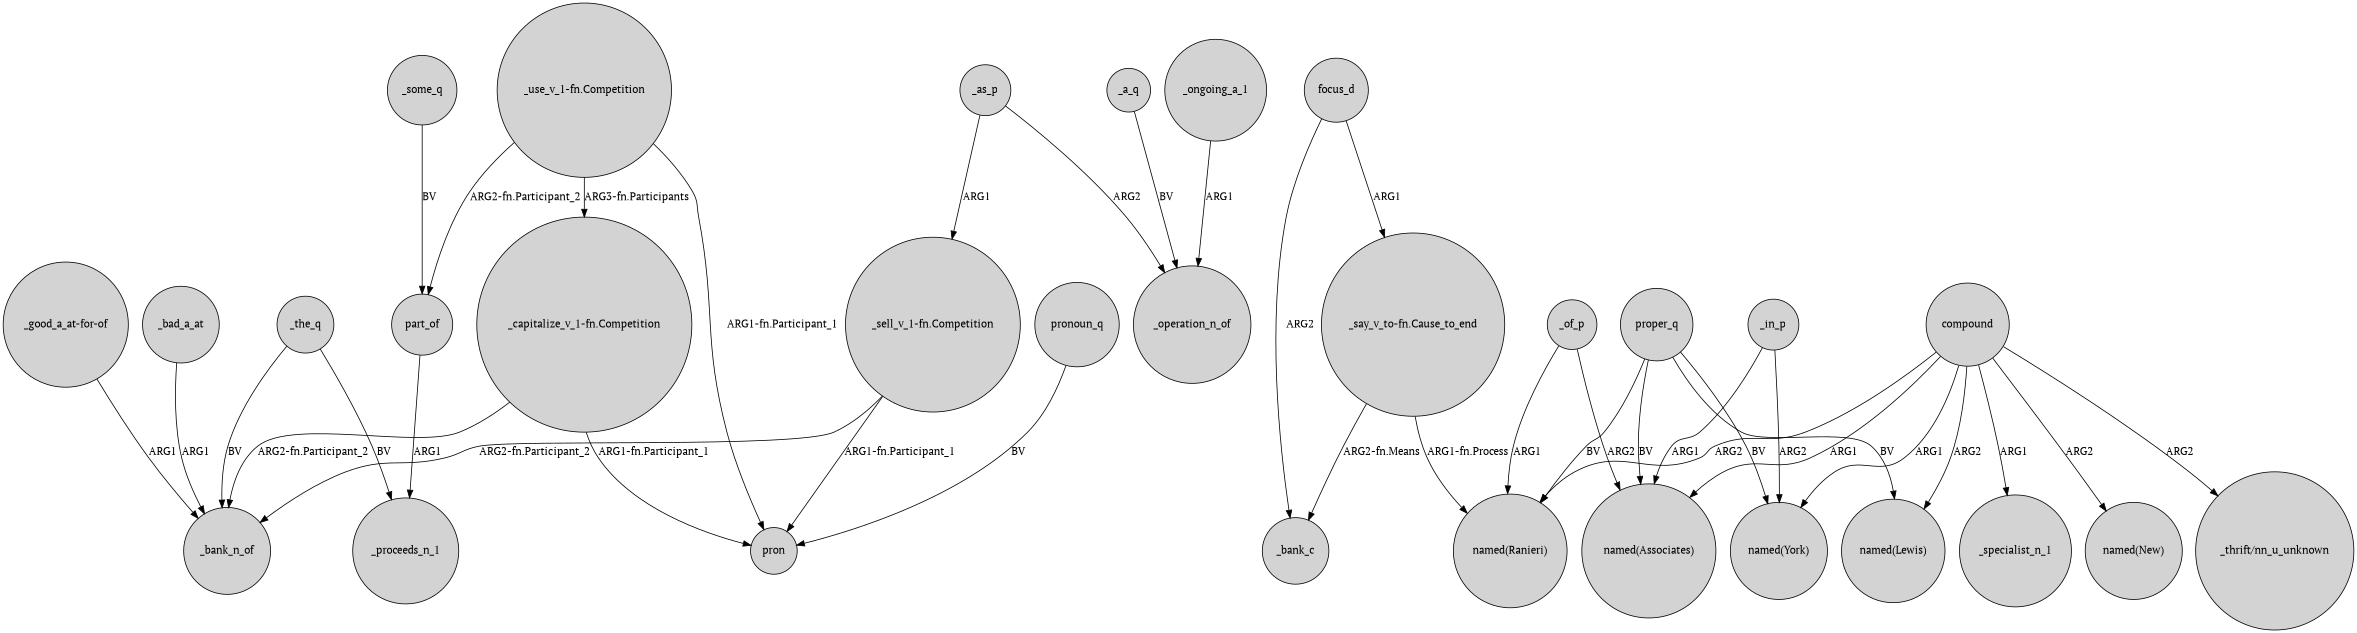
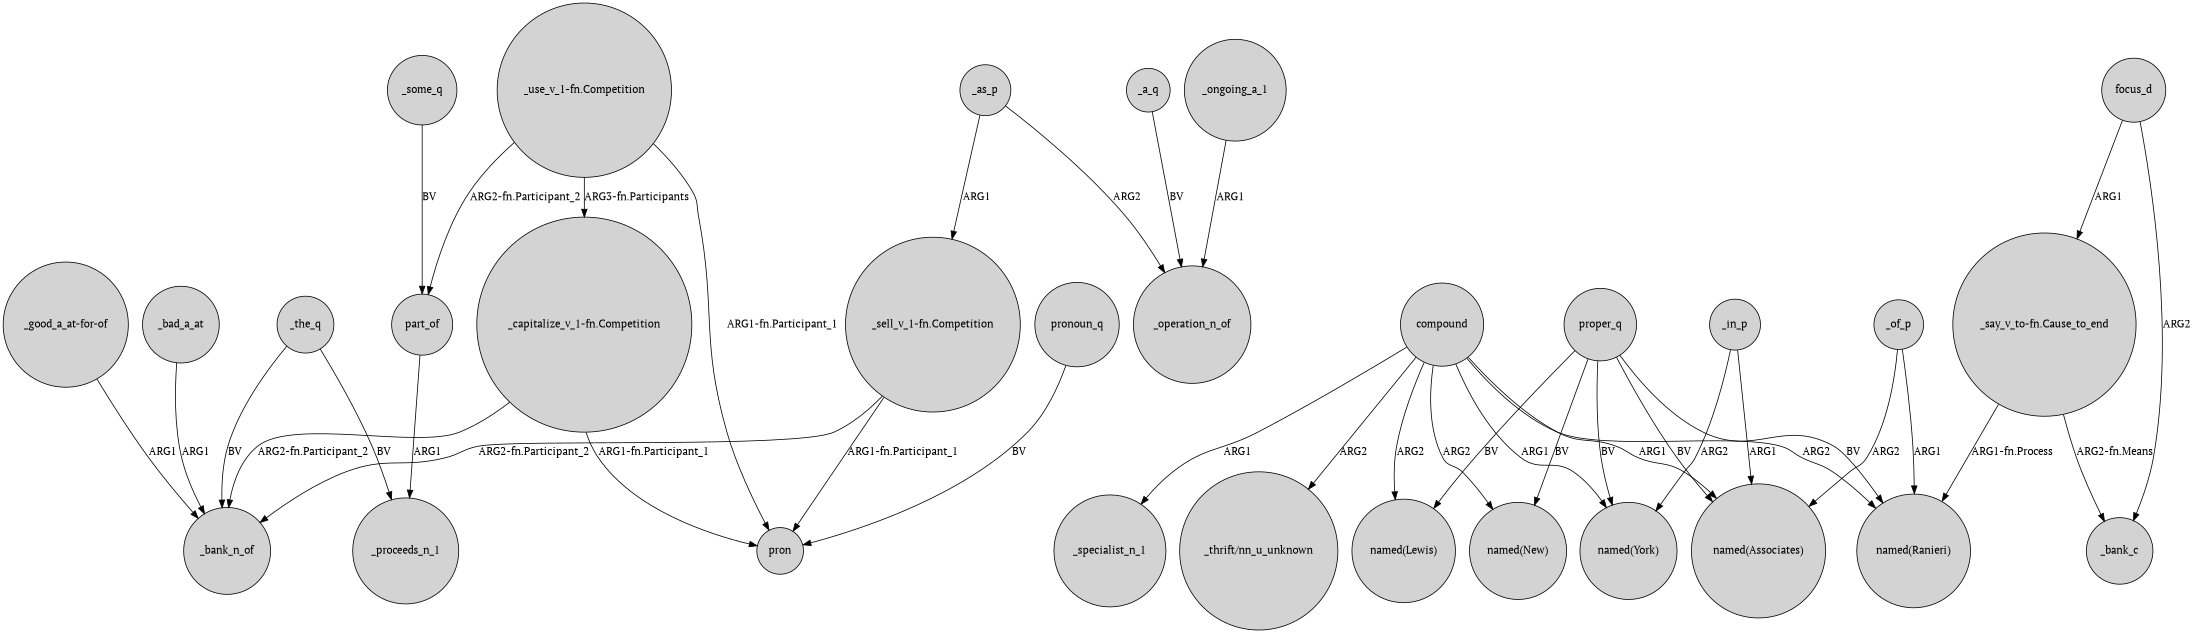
none -> (1563, 428)
